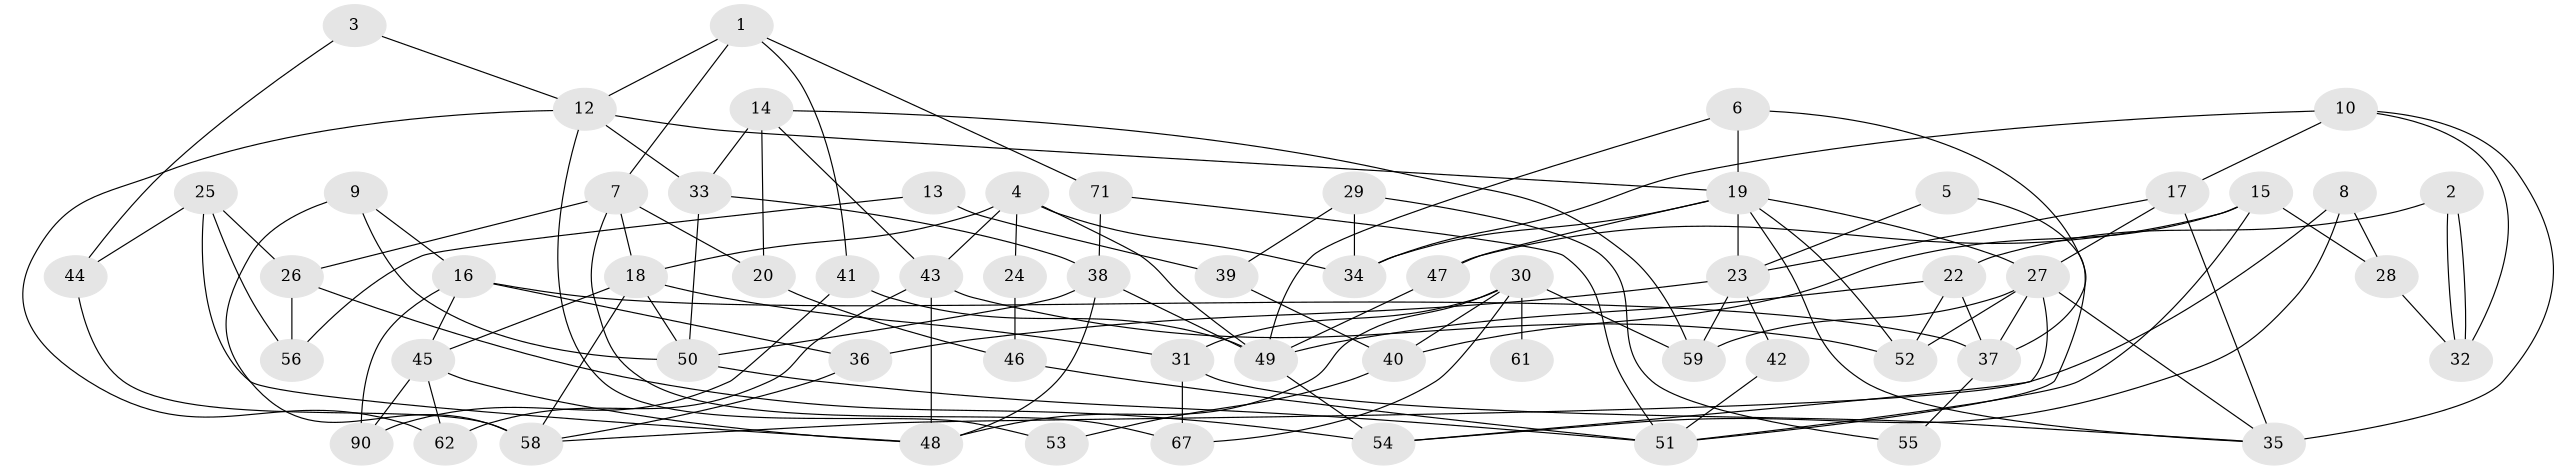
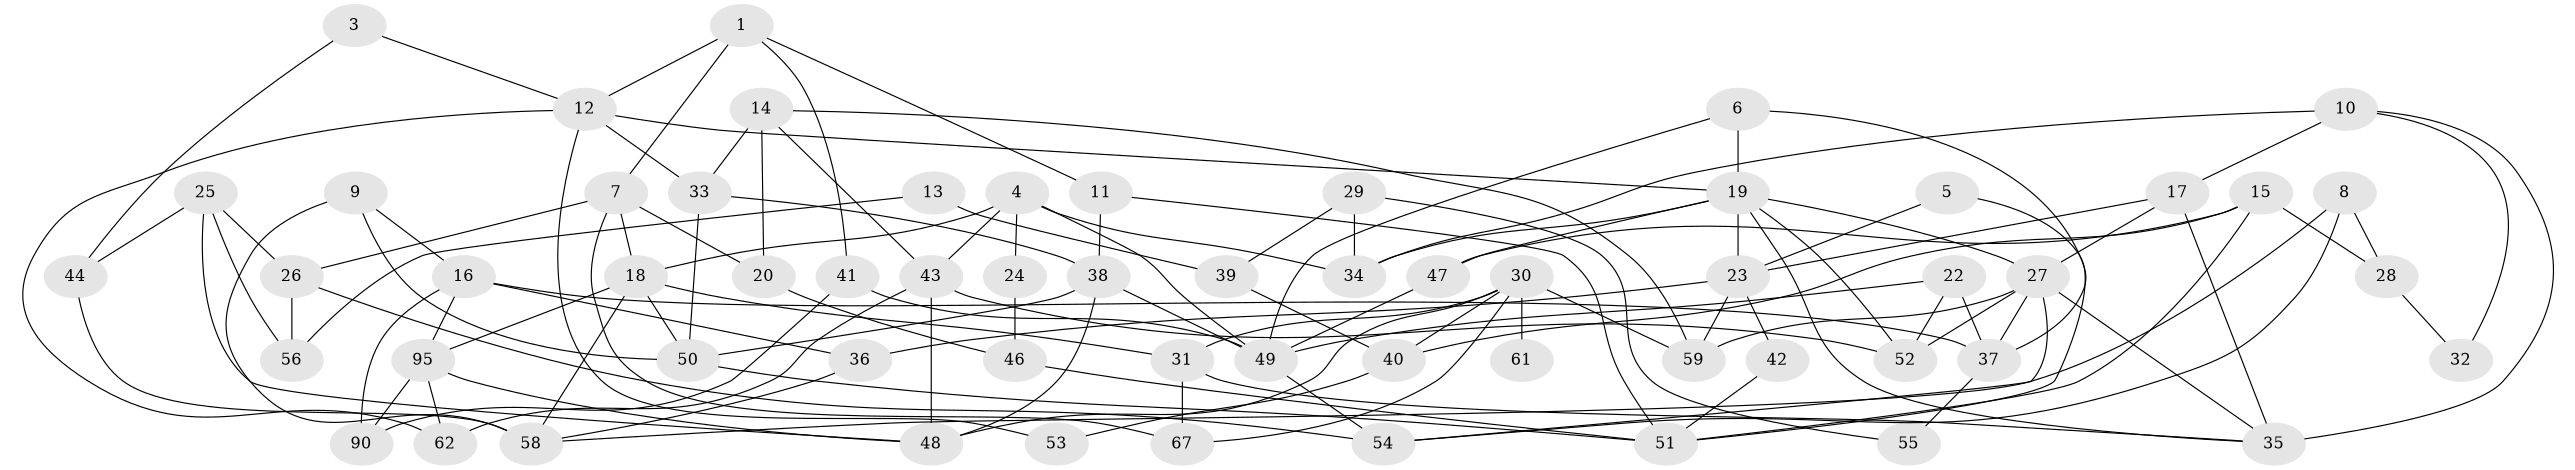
(1101, 193) -> (1101, 193)
(2452, 193) -> none
(423, 360) -> (423, 360)
